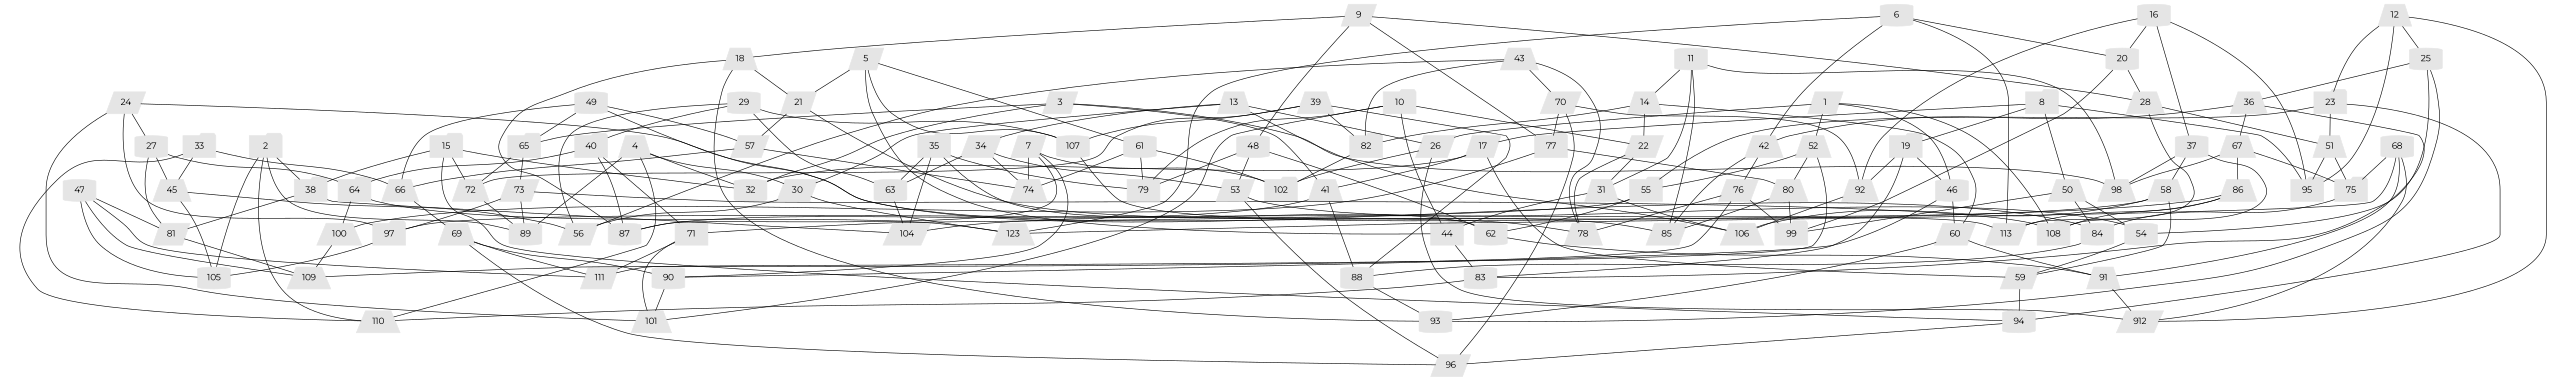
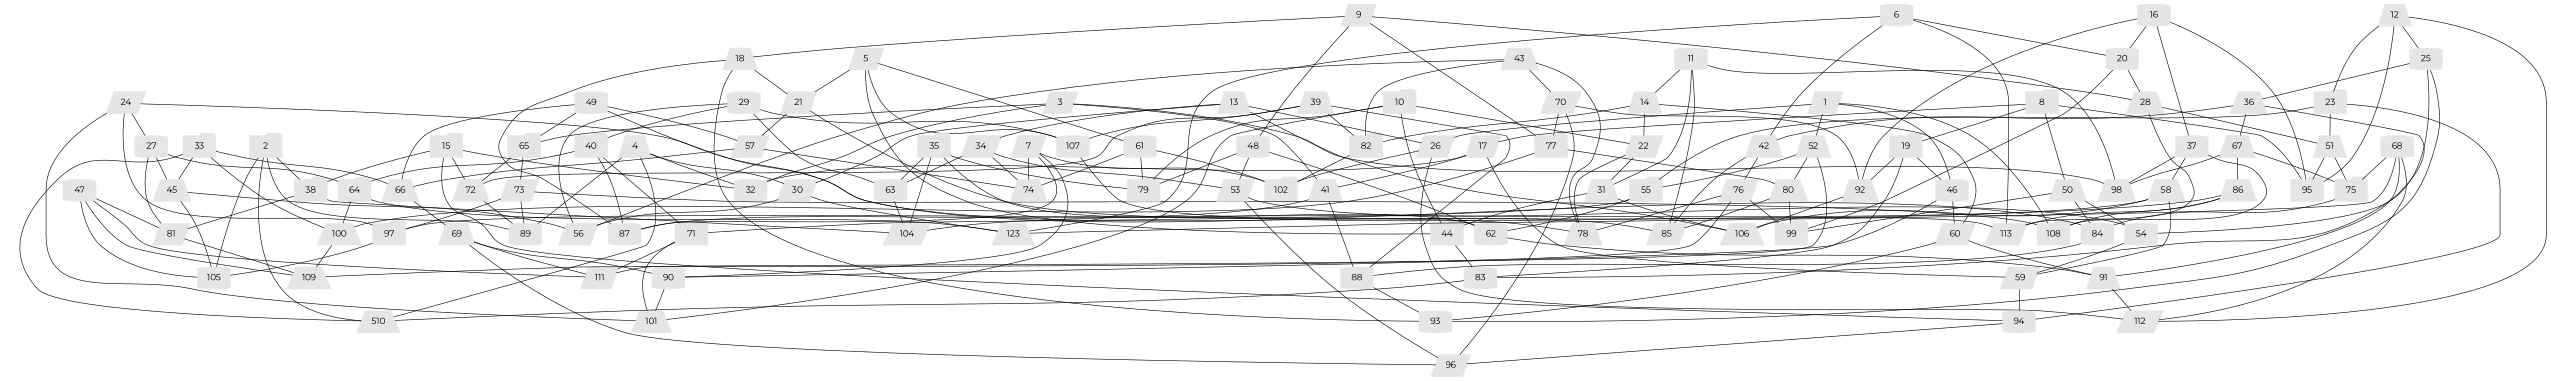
none -> (253, 191)
(378, 322) -> (378, 322)
(2140, 322) -> (2140, 322)
